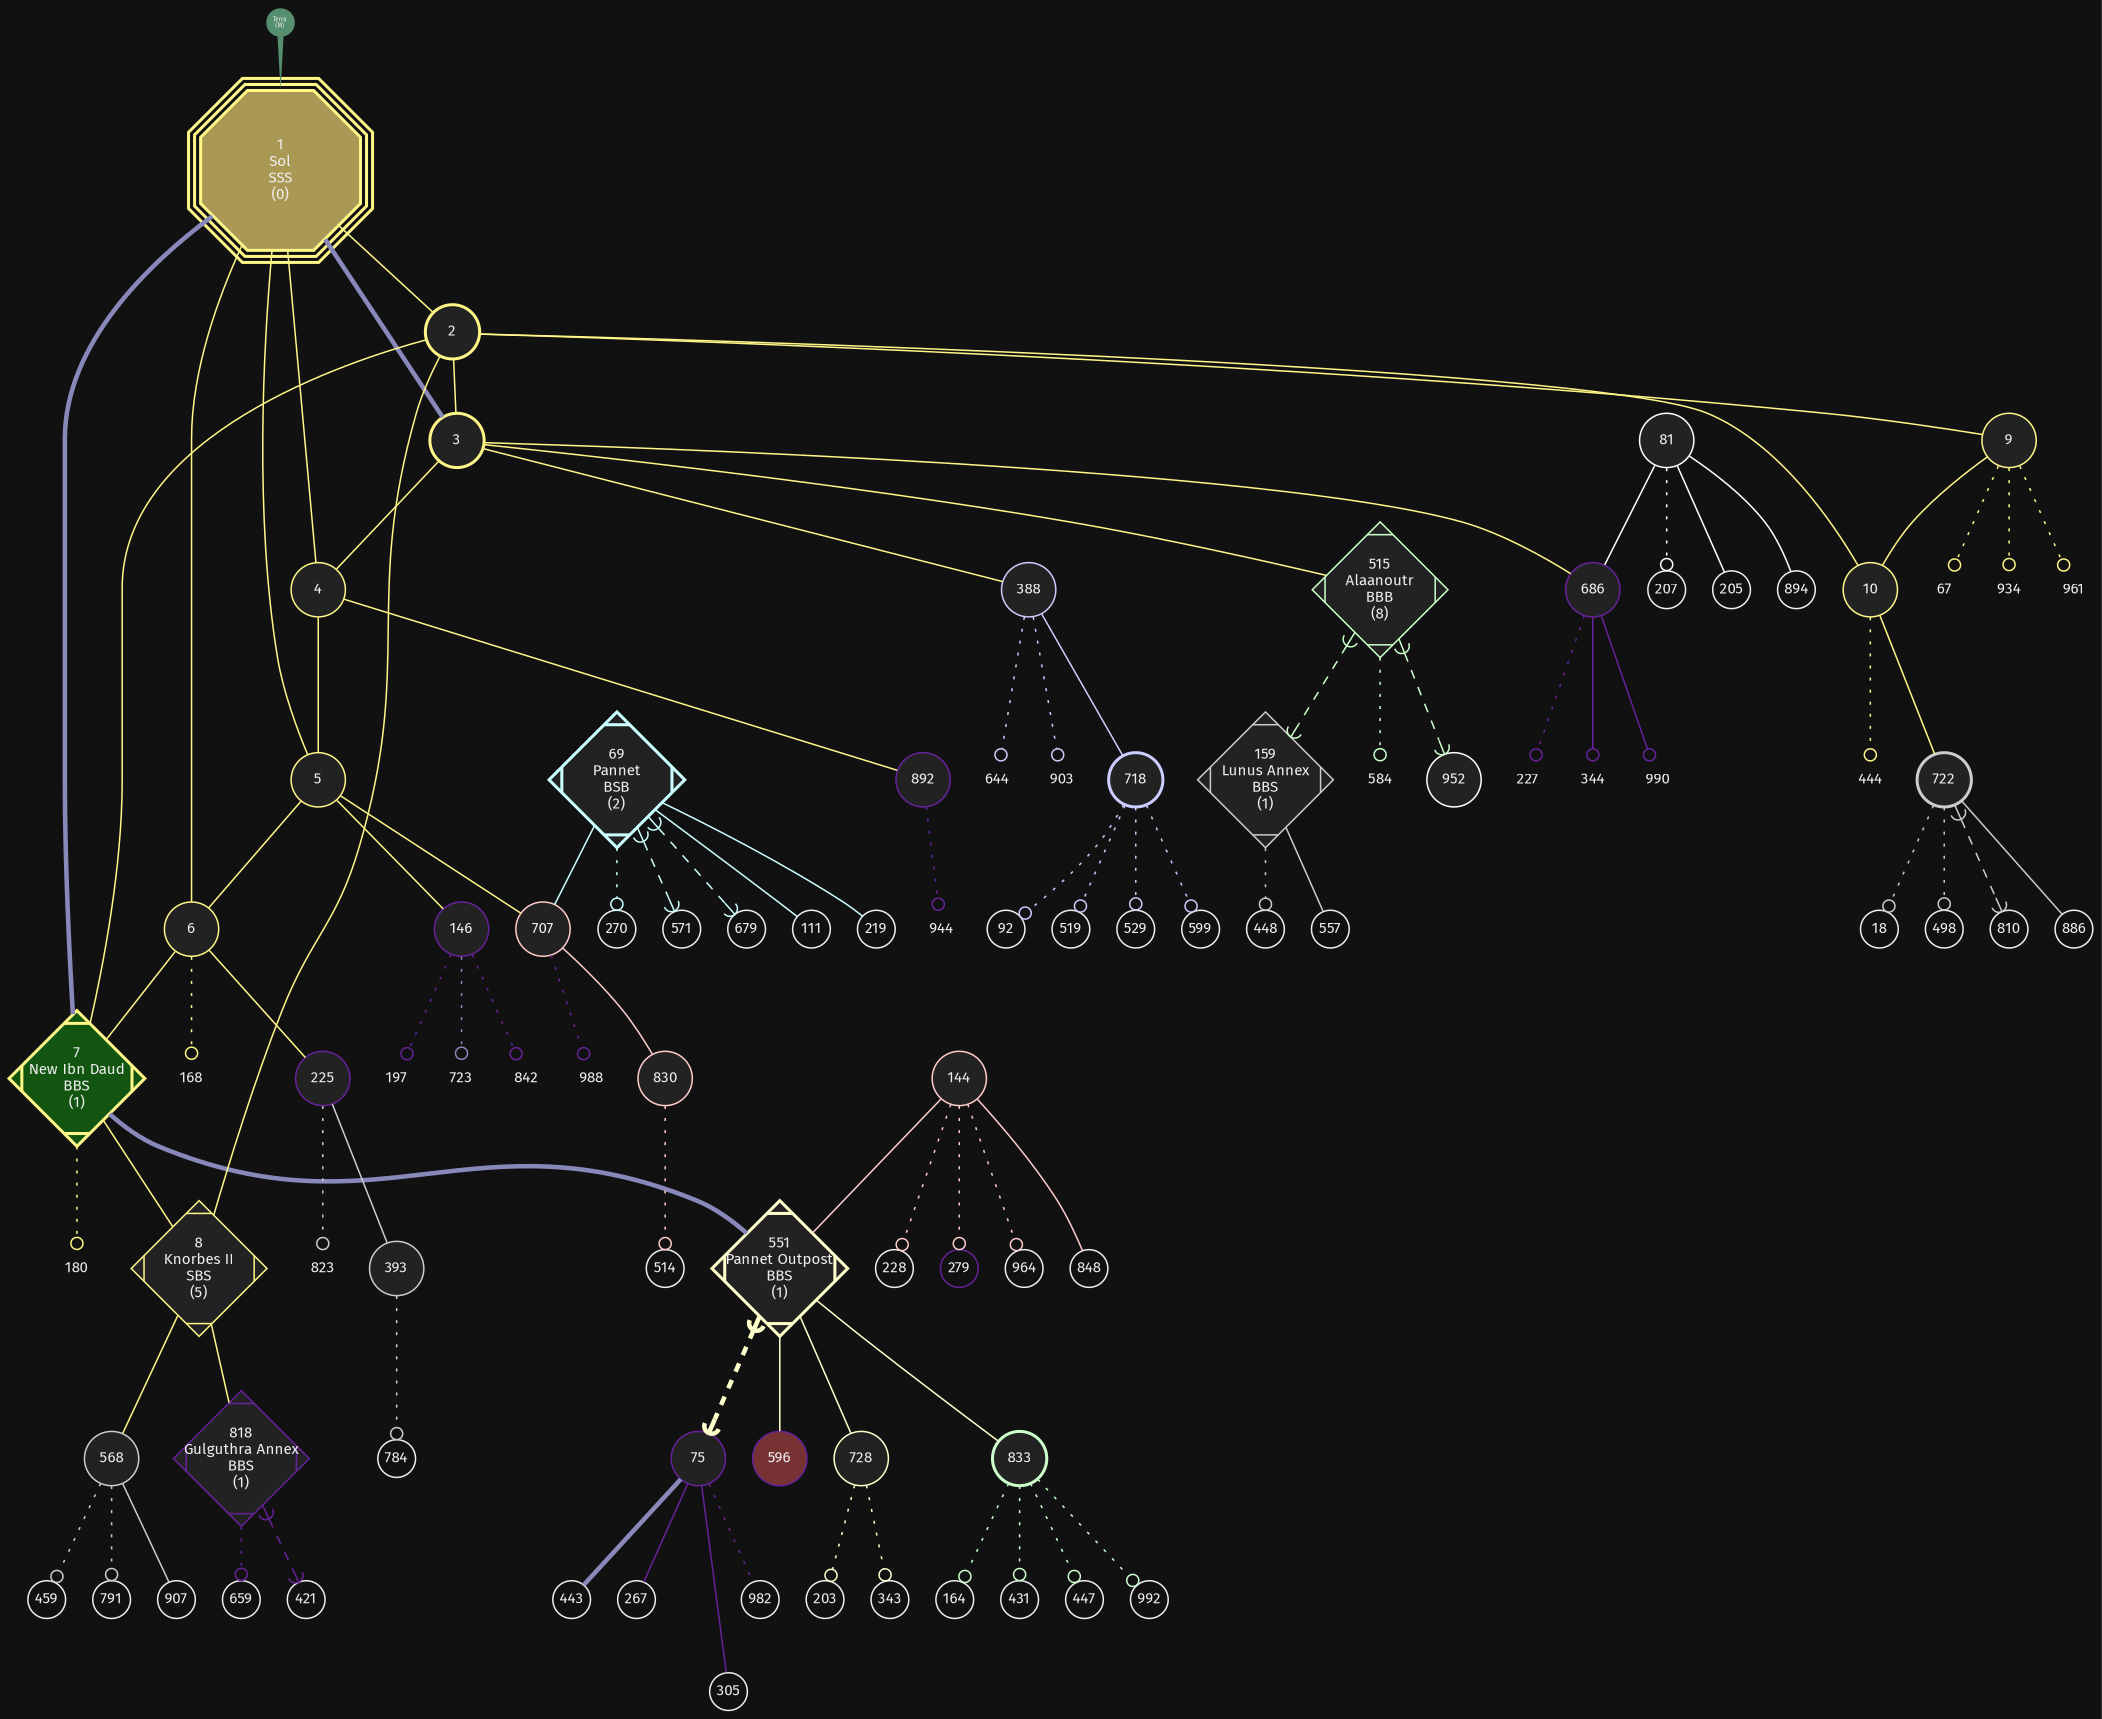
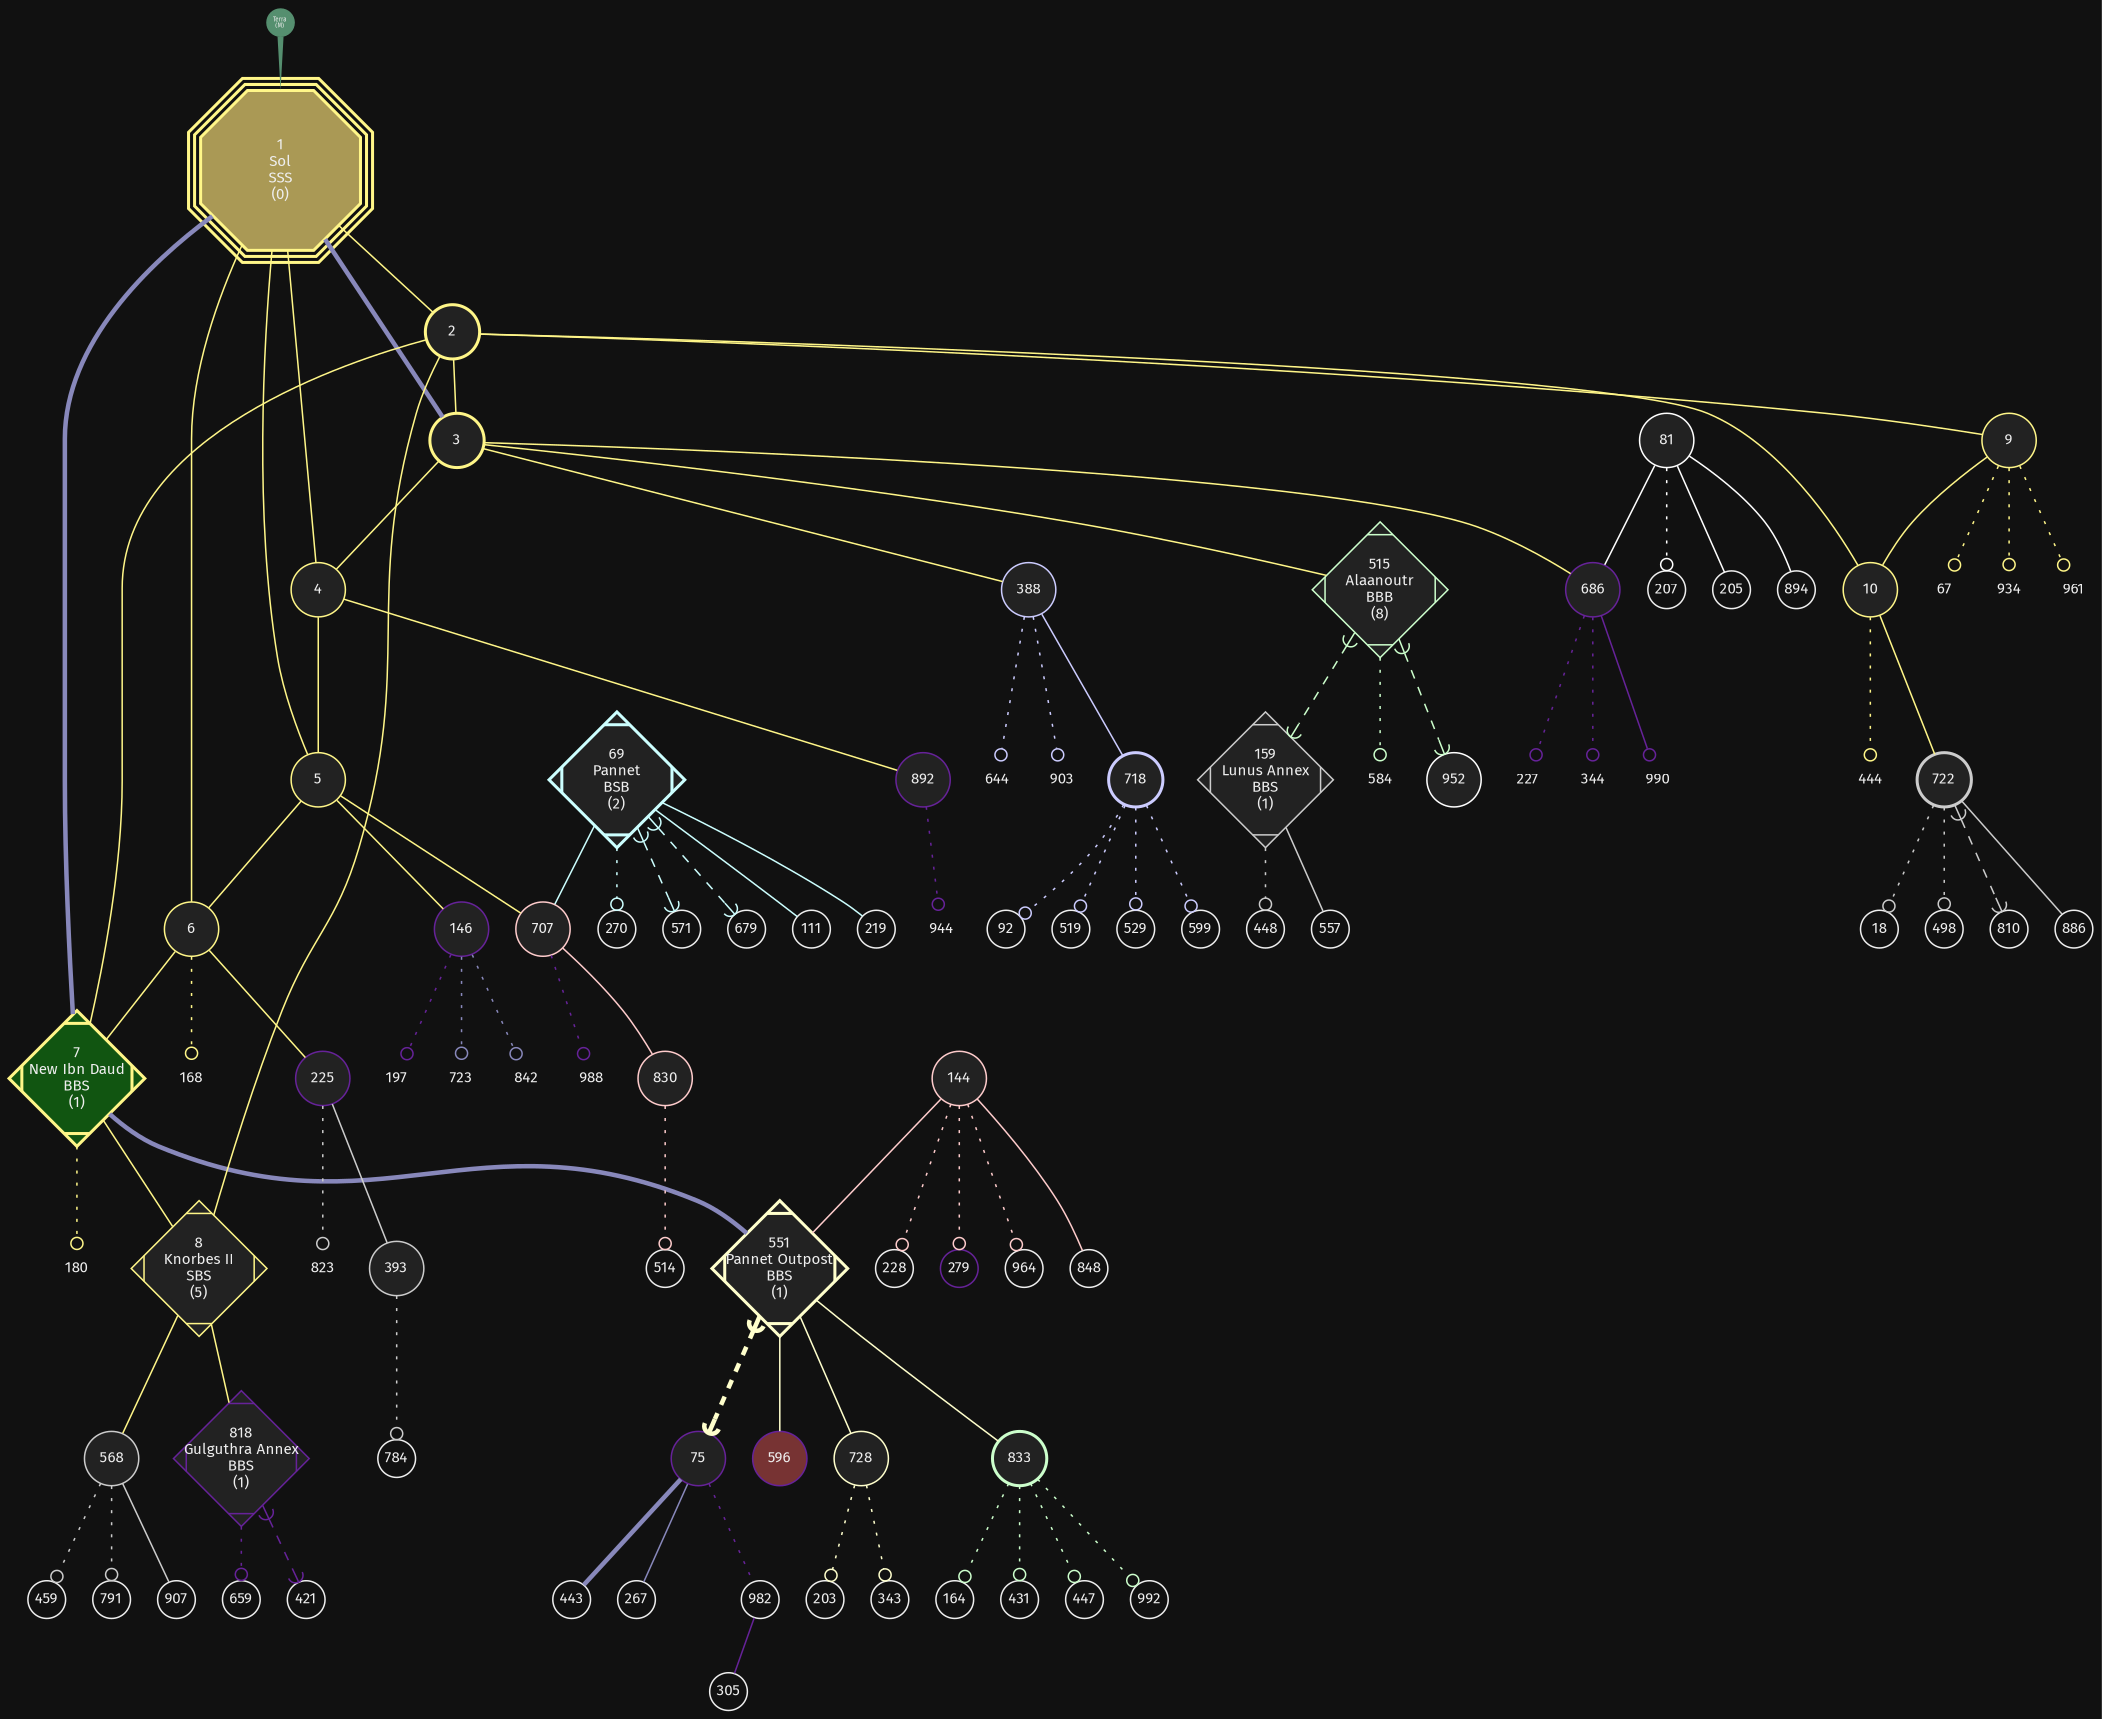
(1593, 683) -> (1593, 683)
(493, 1001) -> (493, 1001)
(666, 1533) -> (666, 1533)
(714, 1579) -> (744, 1646)
